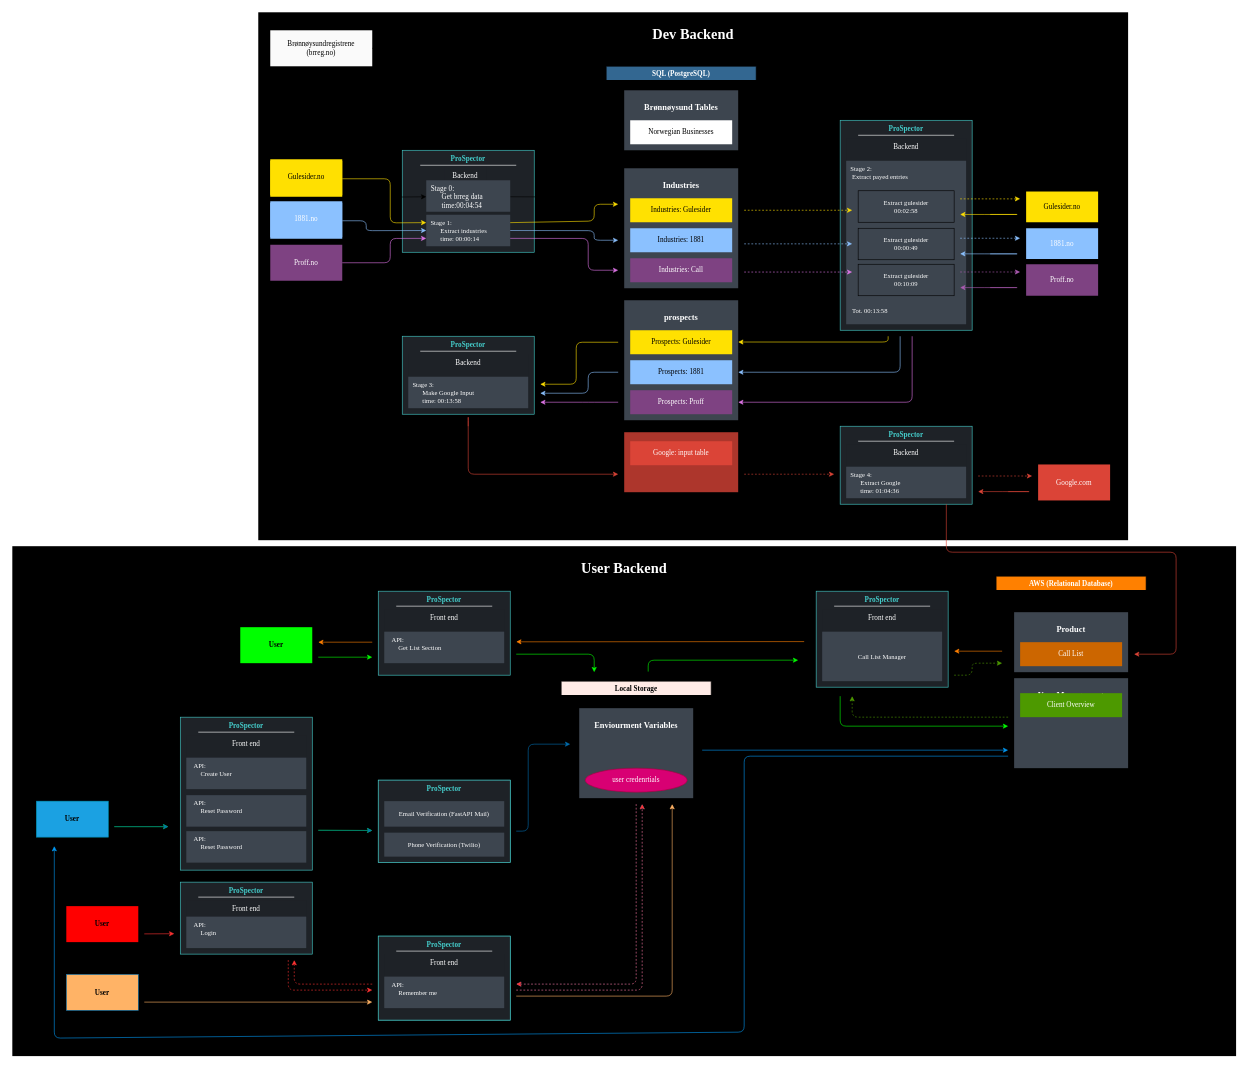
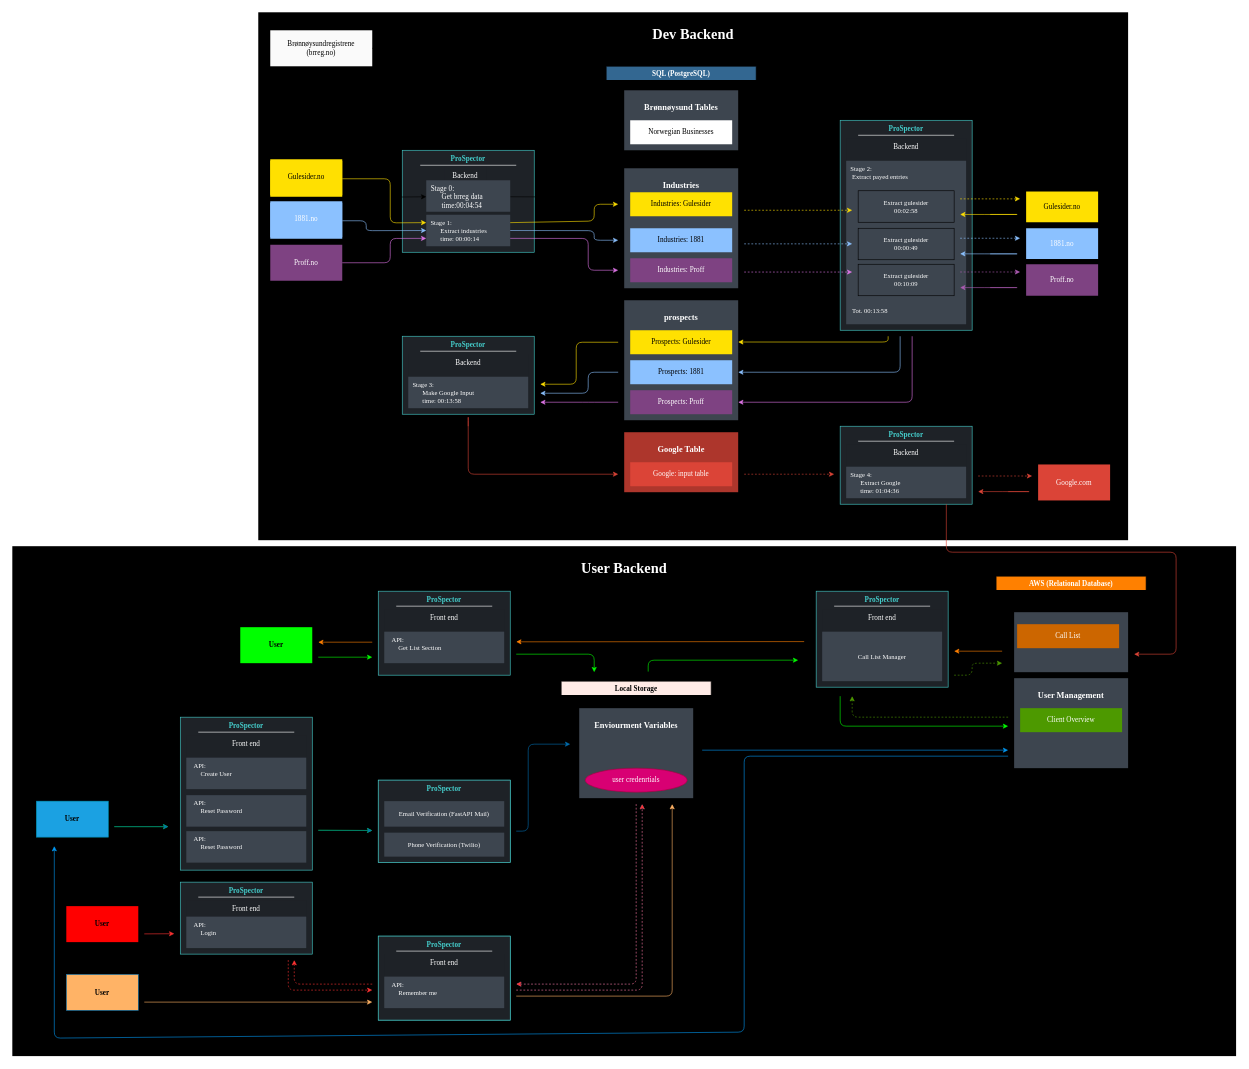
(681, 210) -> (681, 204)
(681, 270) -> (681, 270)
(681, 453) -> (681, 474)
(1071, 621) -> (1071, 621)
(1071, 654) -> (1068, 636)
(1071, 705) -> (1071, 720)
